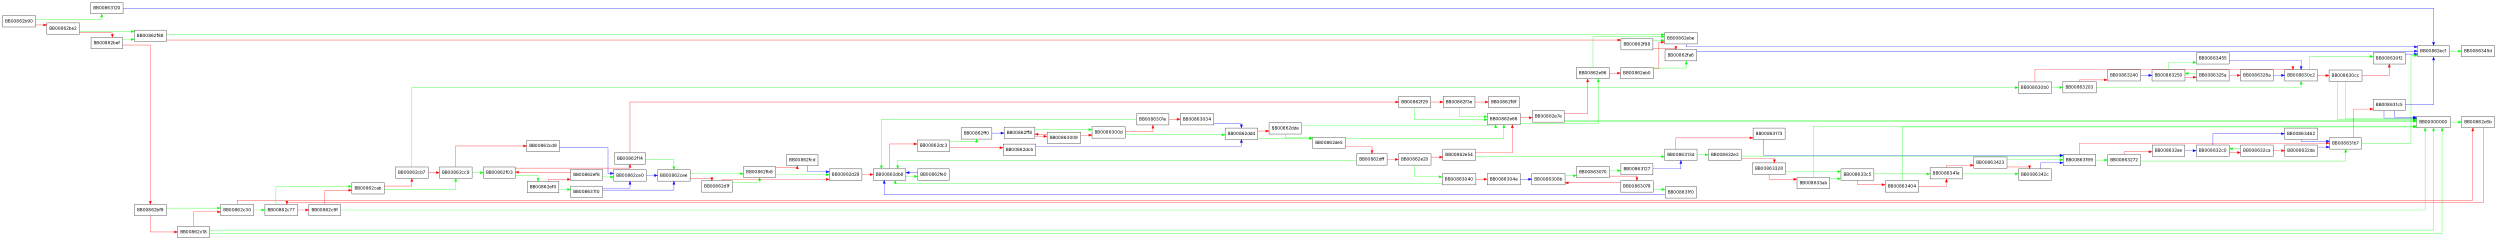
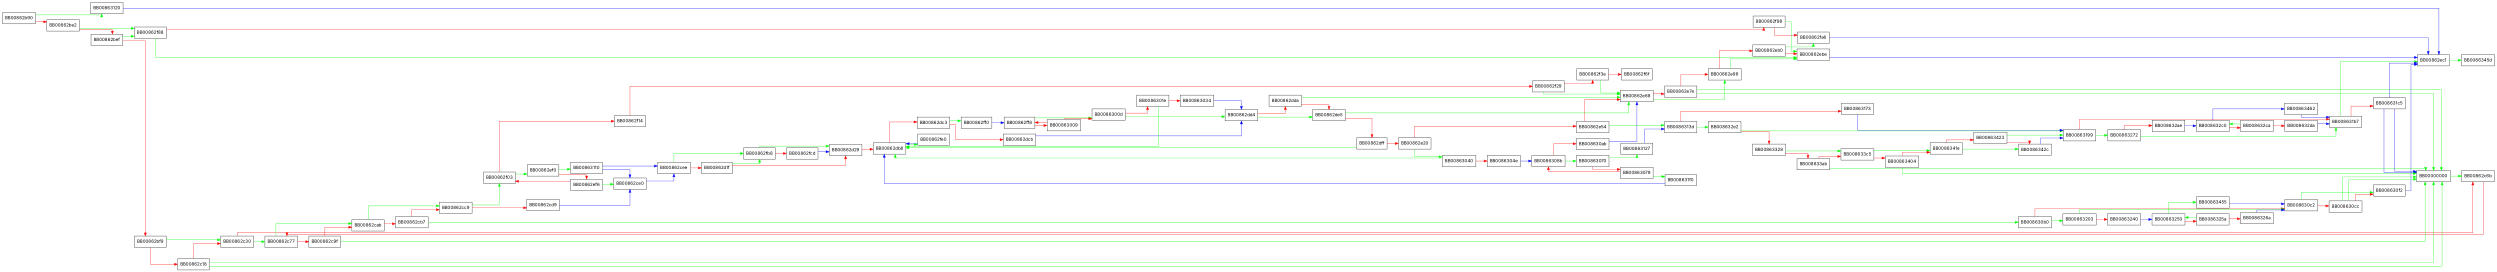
(1296, 138) -> (1316, 105)
none -> (1593, 144)
(663, 159) -> none
(1834, 179) -> (1827, 156)
